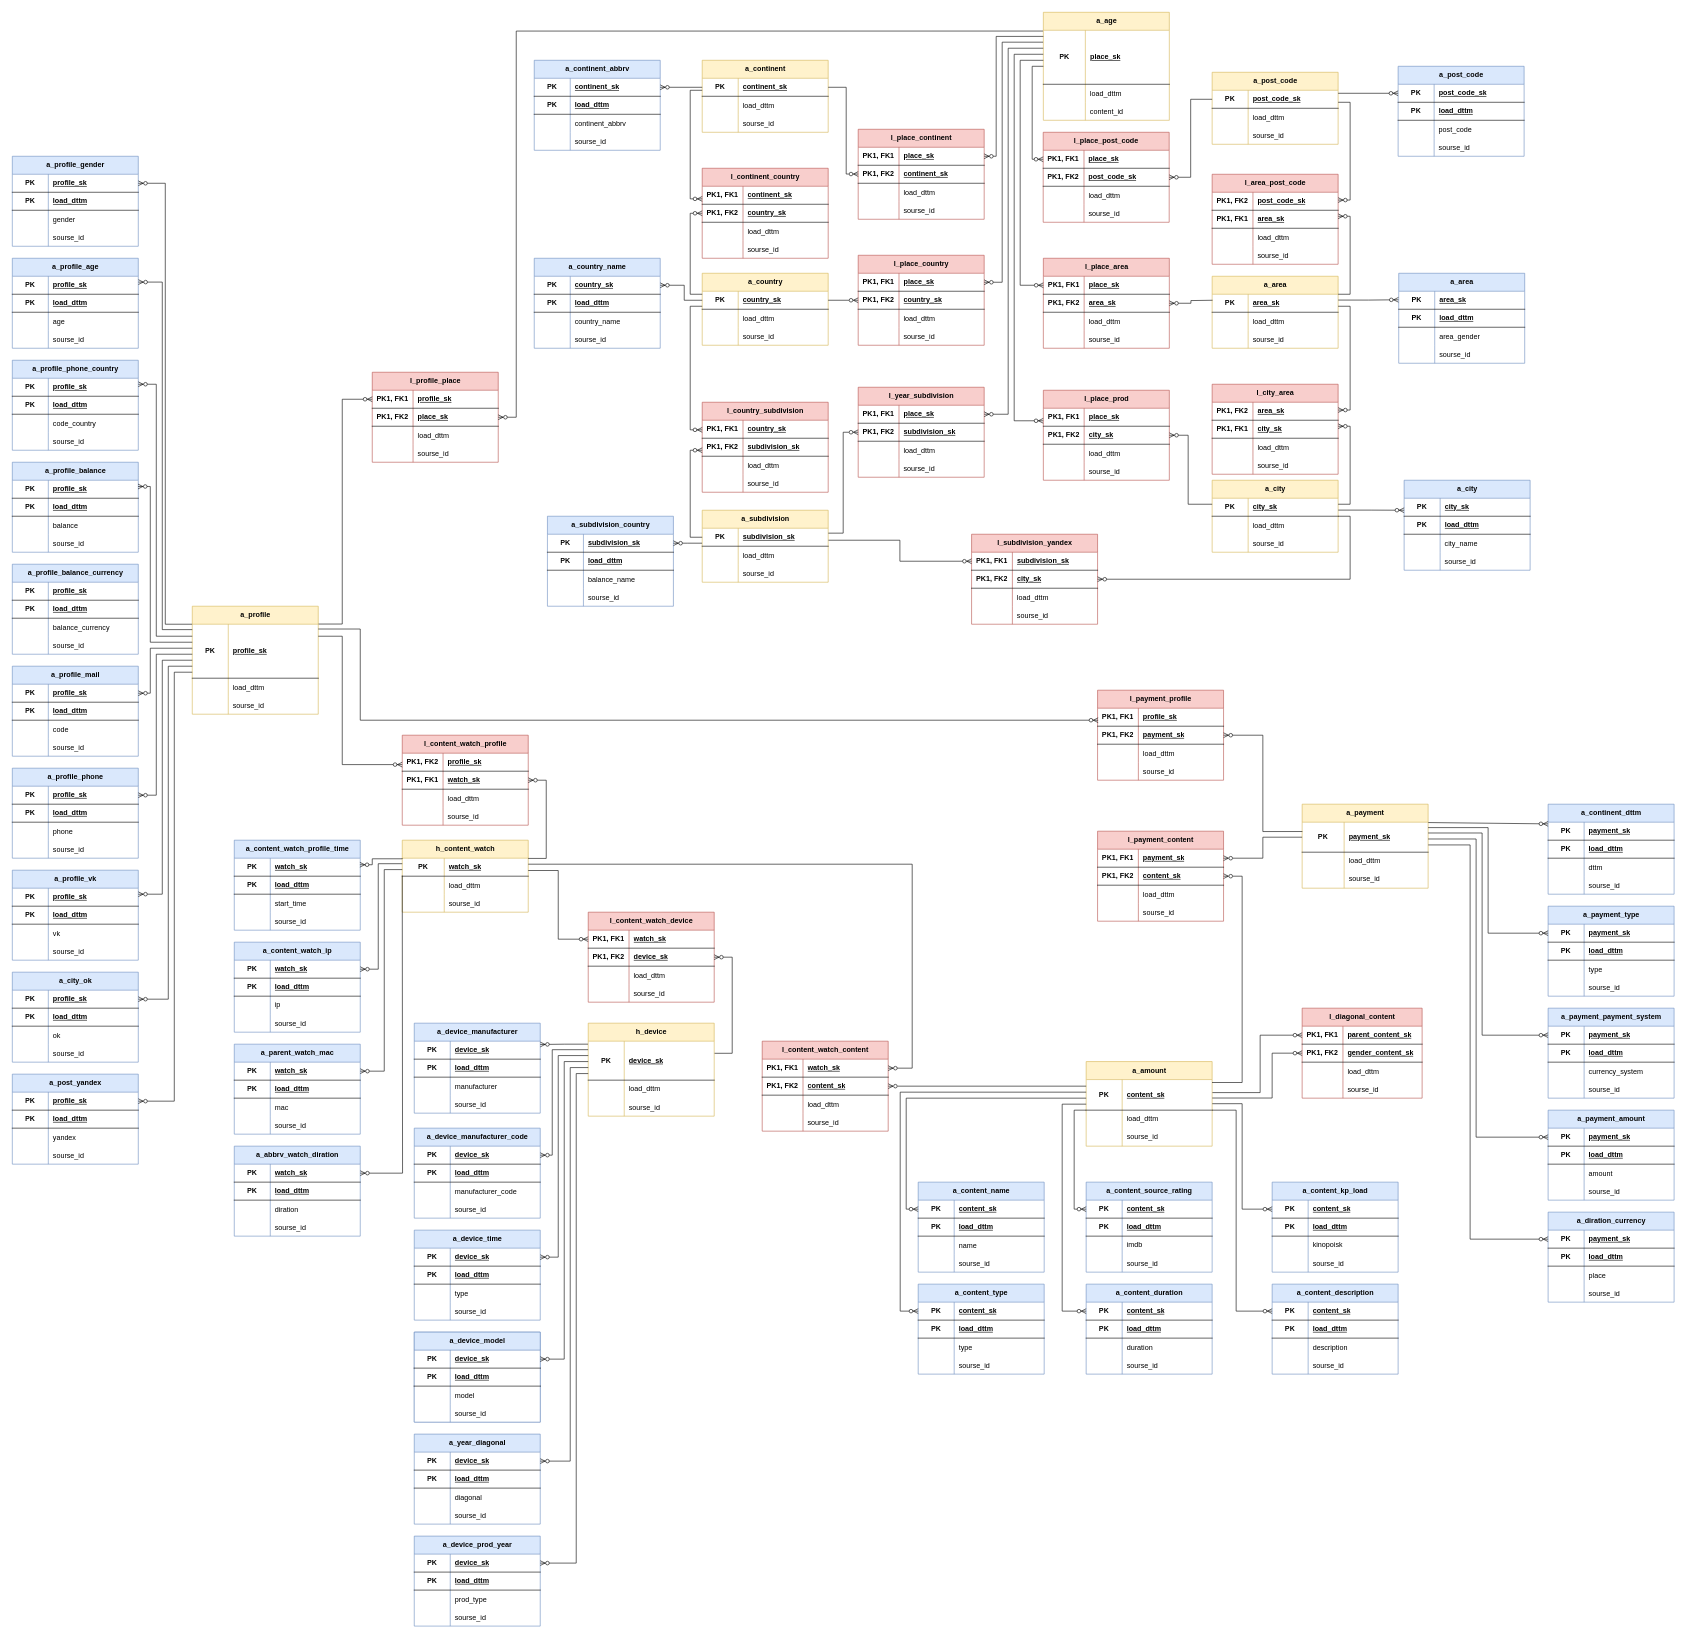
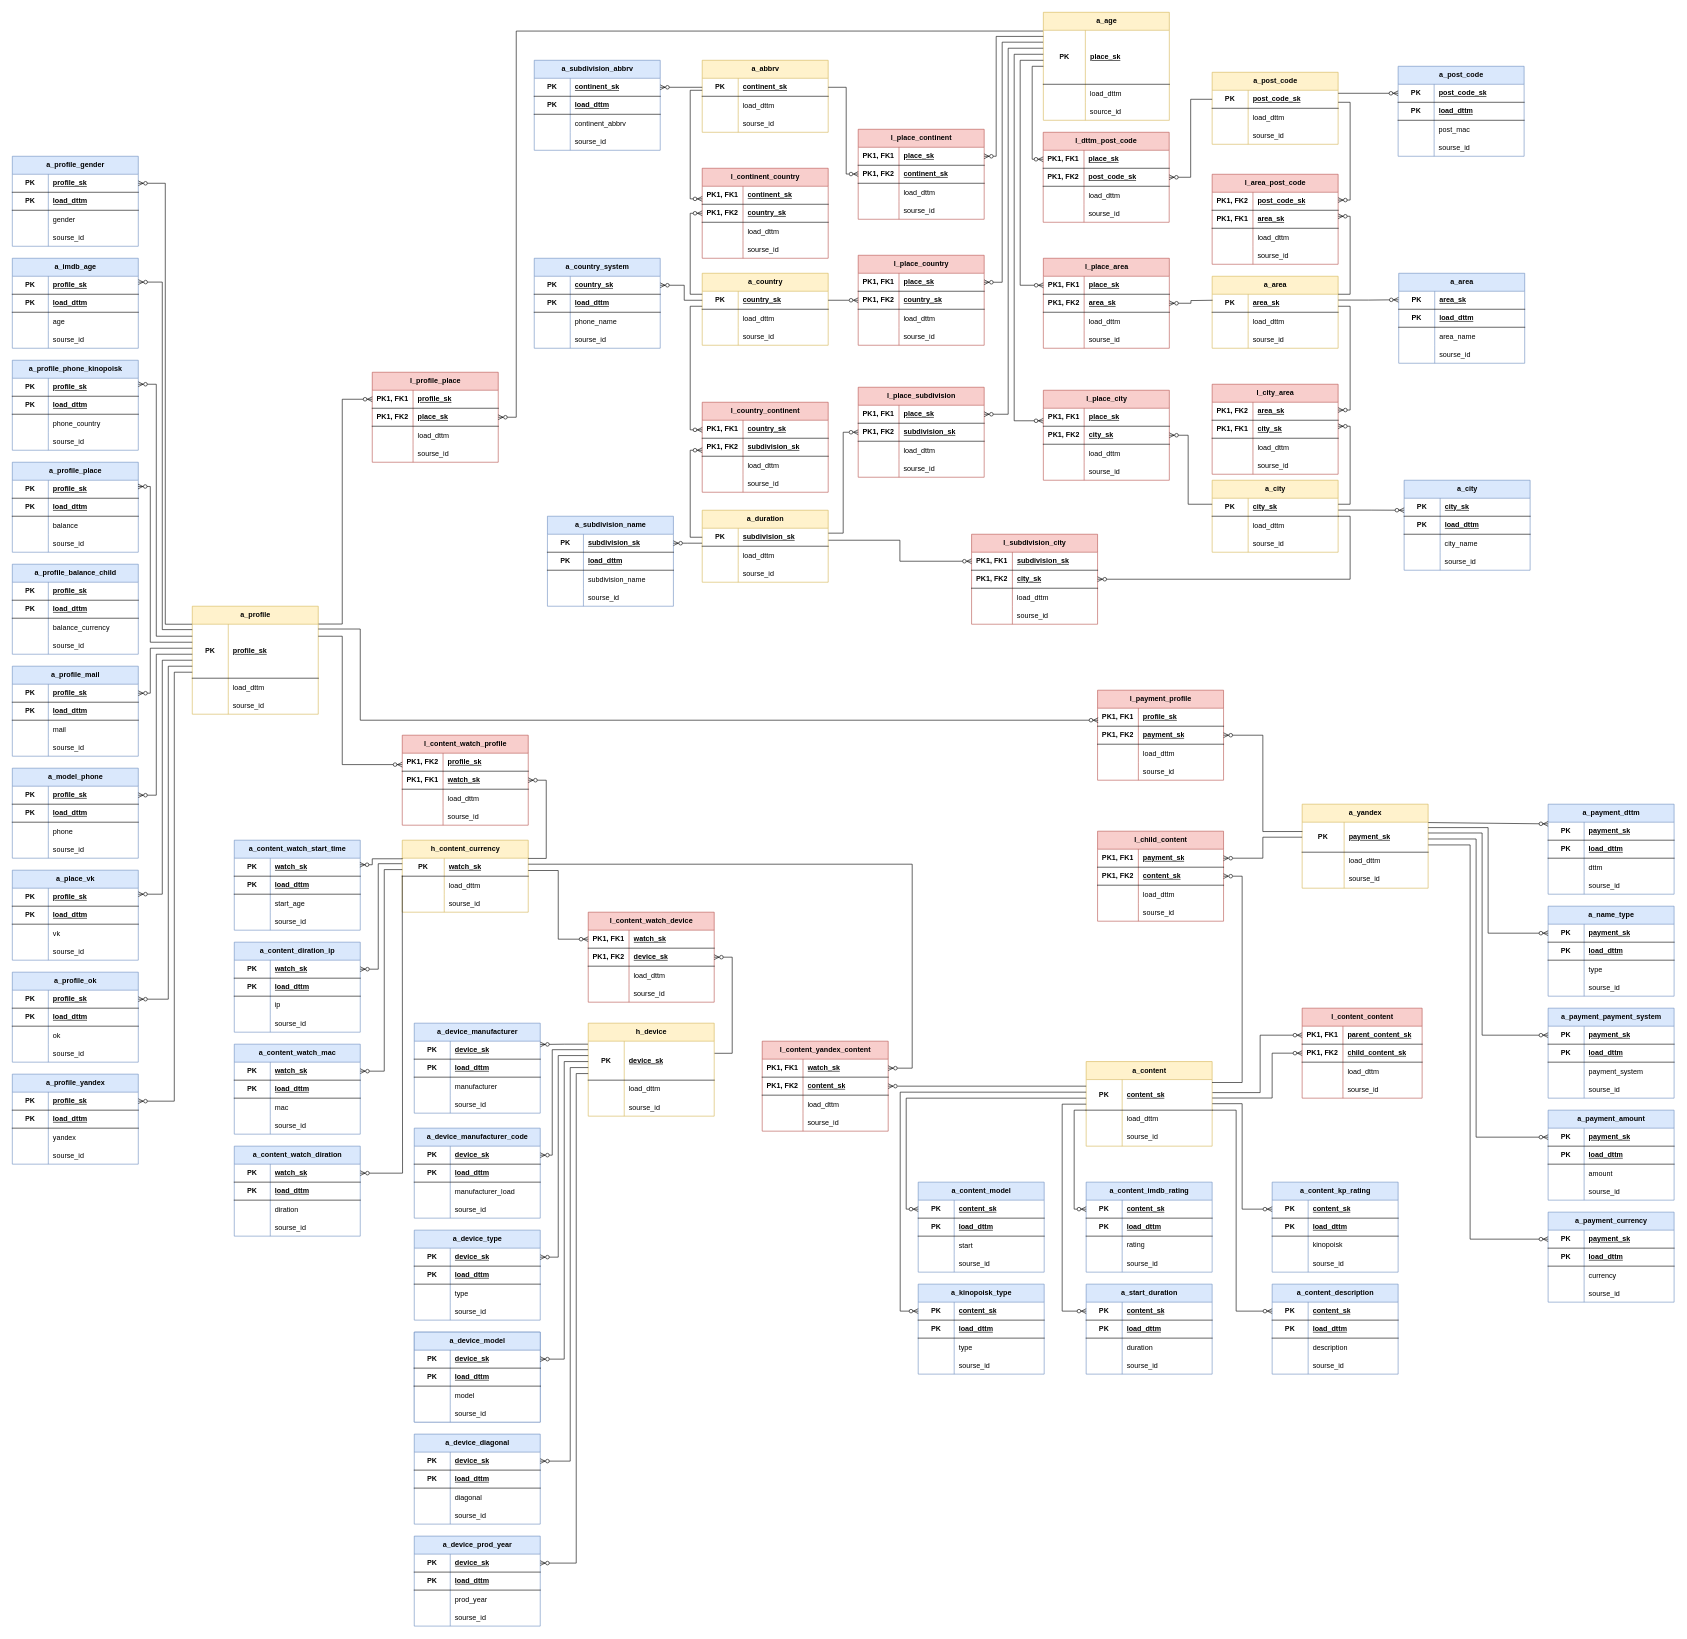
(598, 69) -> (598, 69)
(766, 69) -> (766, 69)
(1109, 112) -> (1107, 112)
(1457, 130) -> (1455, 130)
(1106, 141) -> (1106, 141)
(76, 267) -> (76, 267)
(598, 267) -> (598, 267)
(599, 322) -> (595, 322)
(1462, 337) -> (1458, 337)
(76, 369) -> (76, 369)
(922, 396) -> (922, 396)
(1107, 399) -> (1107, 399)
(766, 411) -> (766, 411)
(77, 424) -> (79, 424)
(76, 471) -> (76, 471)
(766, 519) -> (766, 519)
(611, 525) -> (611, 525)
(1035, 543) -> (1035, 543)
(76, 573) -> (76, 573)
(611, 580) -> (617, 580)
(61, 730) -> (59, 730)
(76, 777) -> (76, 777)
(1366, 813) -> (1366, 813)
(1612, 813) -> (1612, 813)
(1161, 840) -> (1161, 840)
(298, 849) -> (298, 849)
(466, 849) -> (466, 849)
(76, 879) -> (76, 879)
(294, 904) -> (293, 904)
(1612, 915) -> (1612, 915)
(298, 951) -> (298, 951)
(76, 981) -> (76, 981)
(1363, 1017) -> (1363, 1017)
(826, 1050) -> (826, 1050)
(298, 1053) -> (298, 1053)
(1382, 1053) -> (1378, 1053)
(1150, 1071) -> (1150, 1071)
(1619, 1072) -> (1617, 1072)
(76, 1083) -> (76, 1083)
(298, 1155) -> (298, 1155)
(982, 1191) -> (982, 1191)
(1150, 1191) -> (1150, 1191)
(1336, 1191) -> (1336, 1191)
(489, 1192) -> (488, 1192)
(1612, 1221) -> (1612, 1221)
(478, 1239) -> (478, 1239)
(1134, 1245) -> (1138, 1245)
(967, 1246) -> (969, 1246)
(1598, 1276) -> (1605, 1276)
(982, 1293) -> (982, 1293)
(1150, 1293) -> (1150, 1293)
(478, 1443) -> (478, 1443)
(473, 1600) -> (473, 1600)
